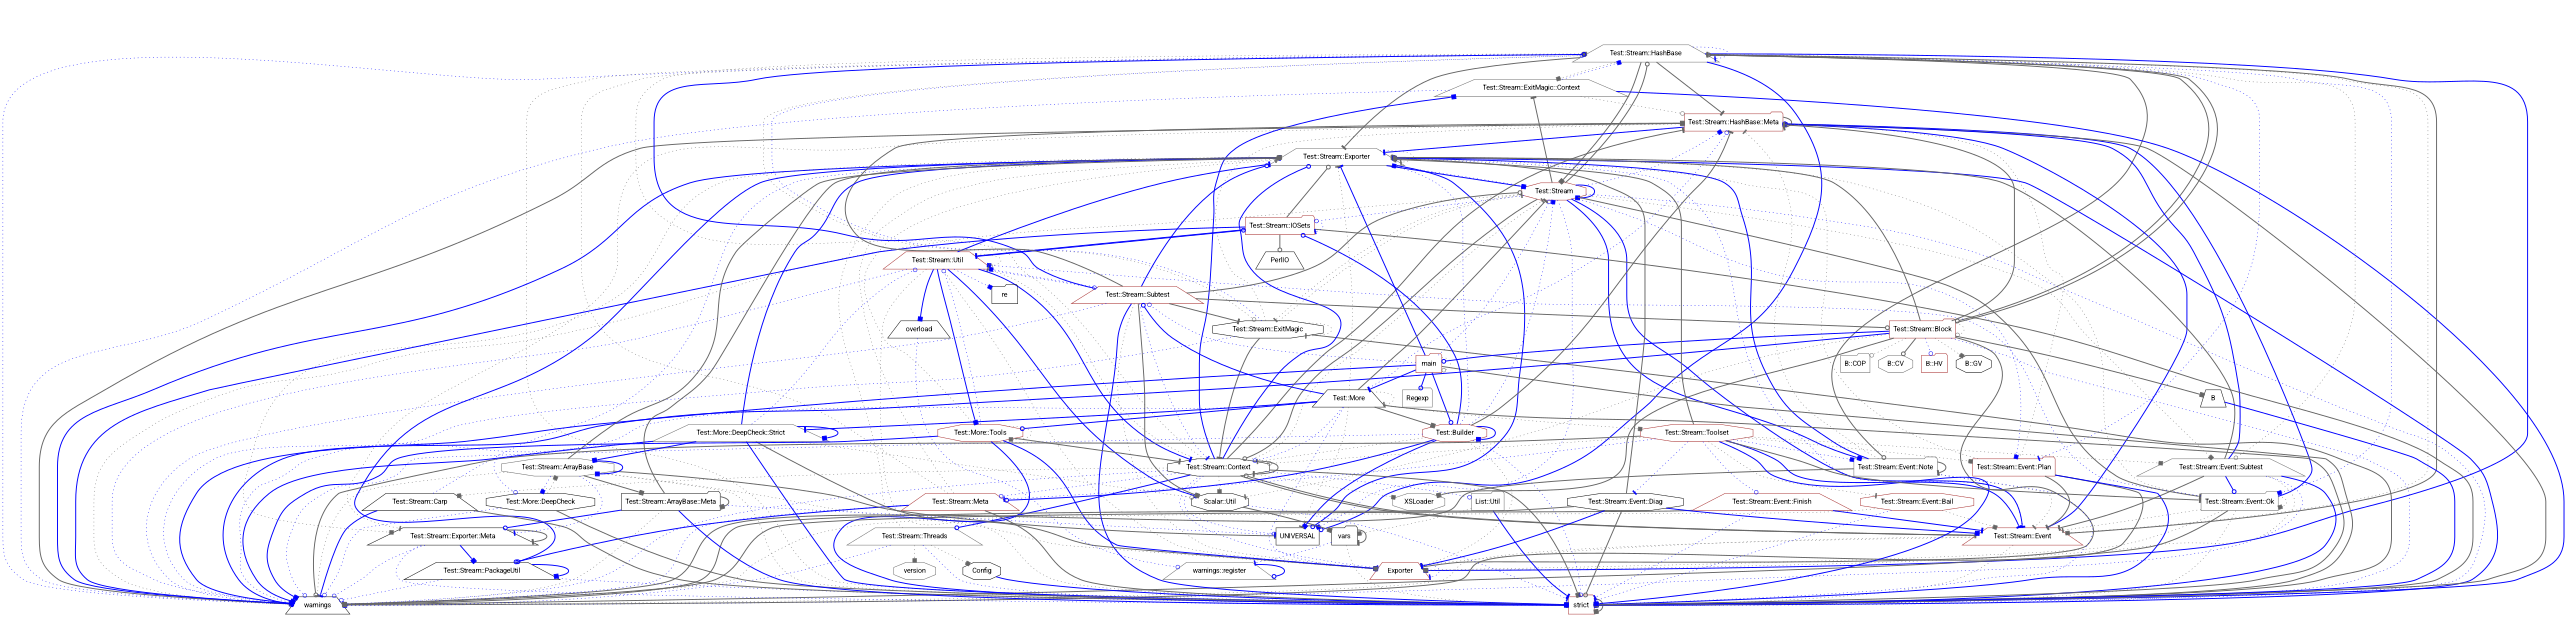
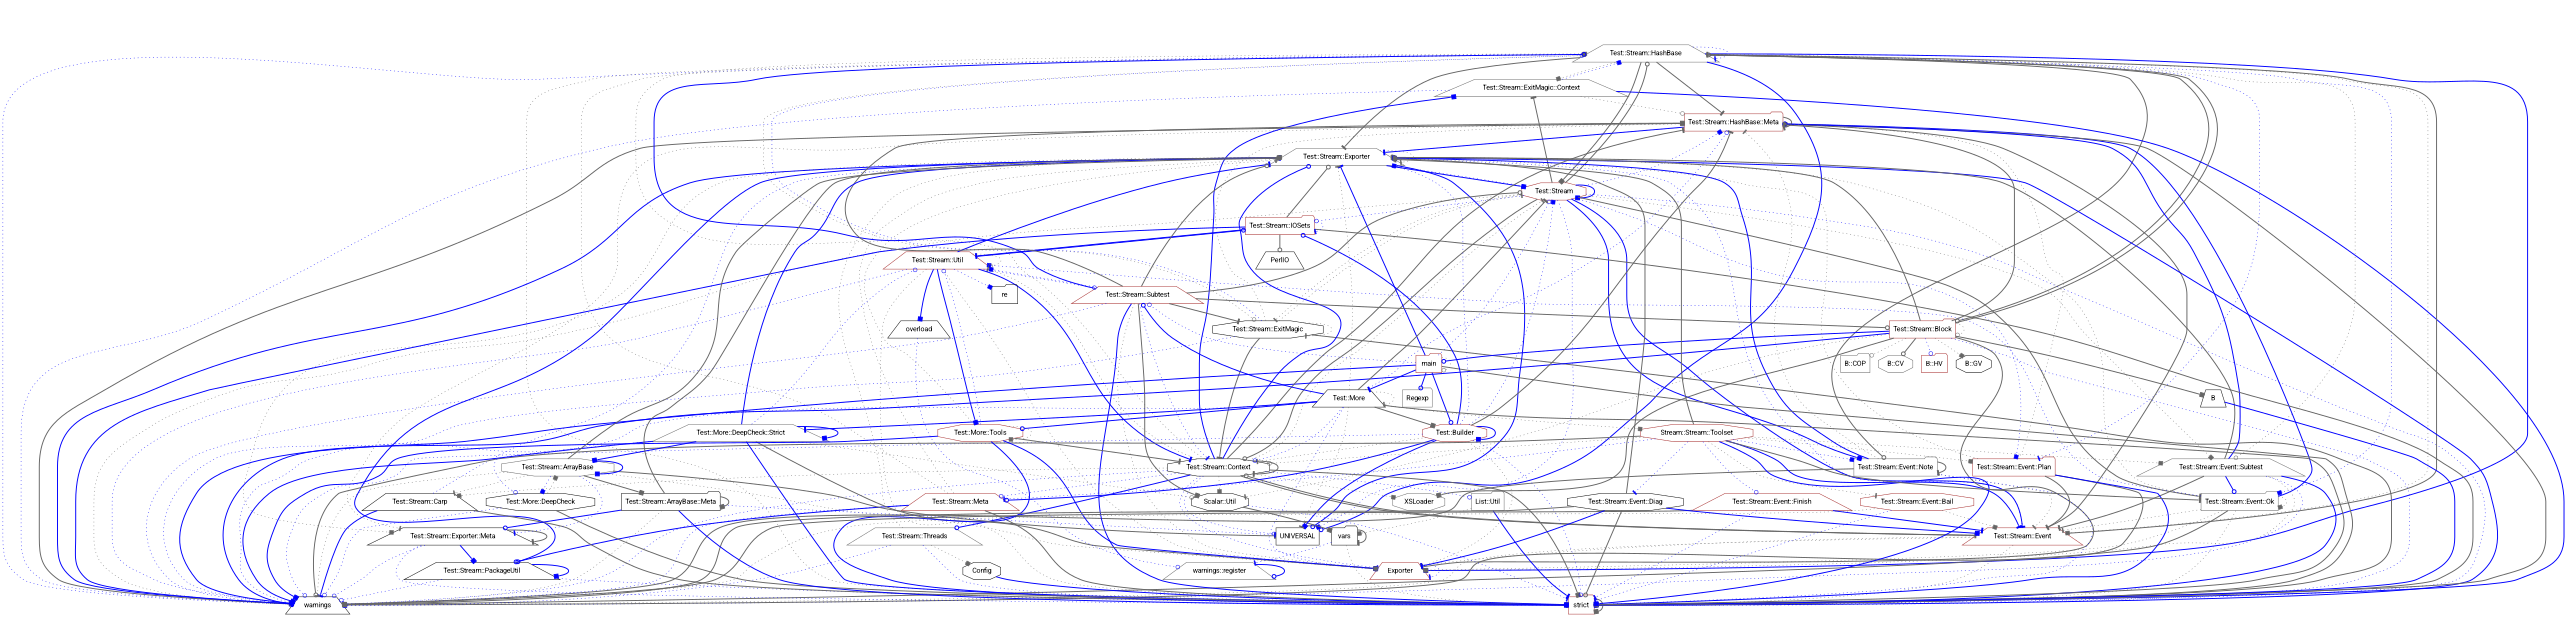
(1191, 213) -> (1191, 213)
(2135, 226) -> (2135, 226)
(1054, 390) -> none
(1697, 433) -> (1697, 433)
(915, 571) -> none
(806, 581) -> (492, 484)
